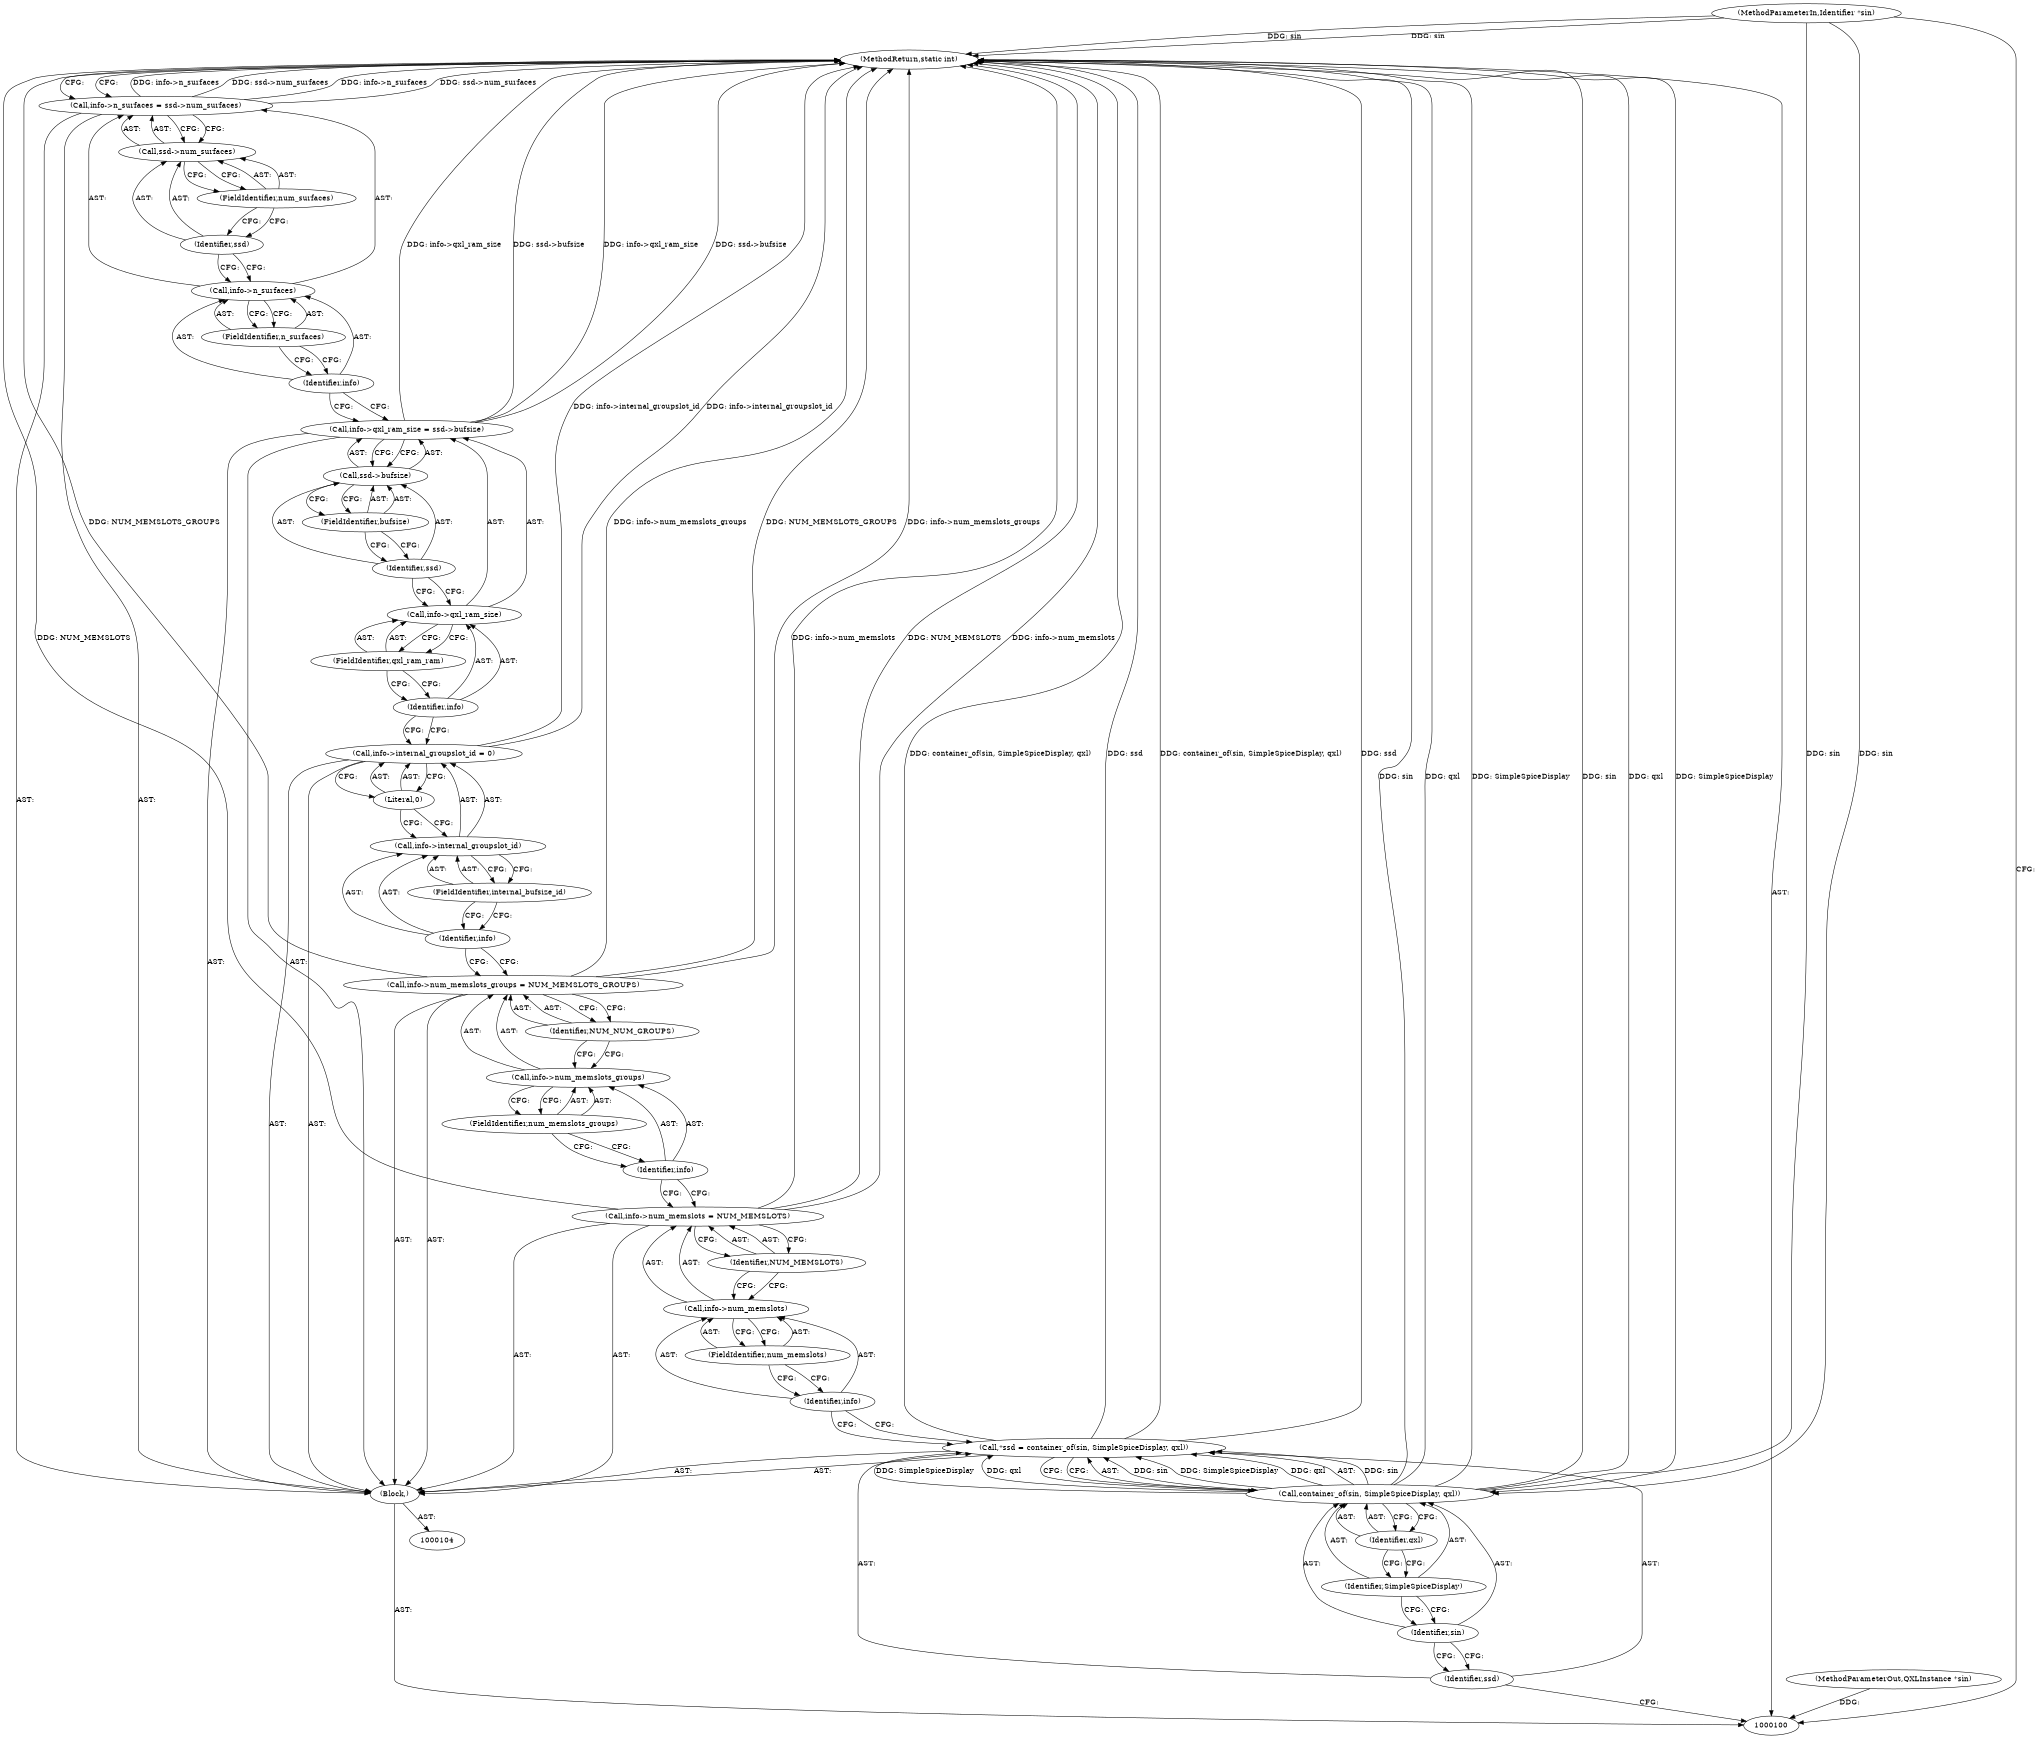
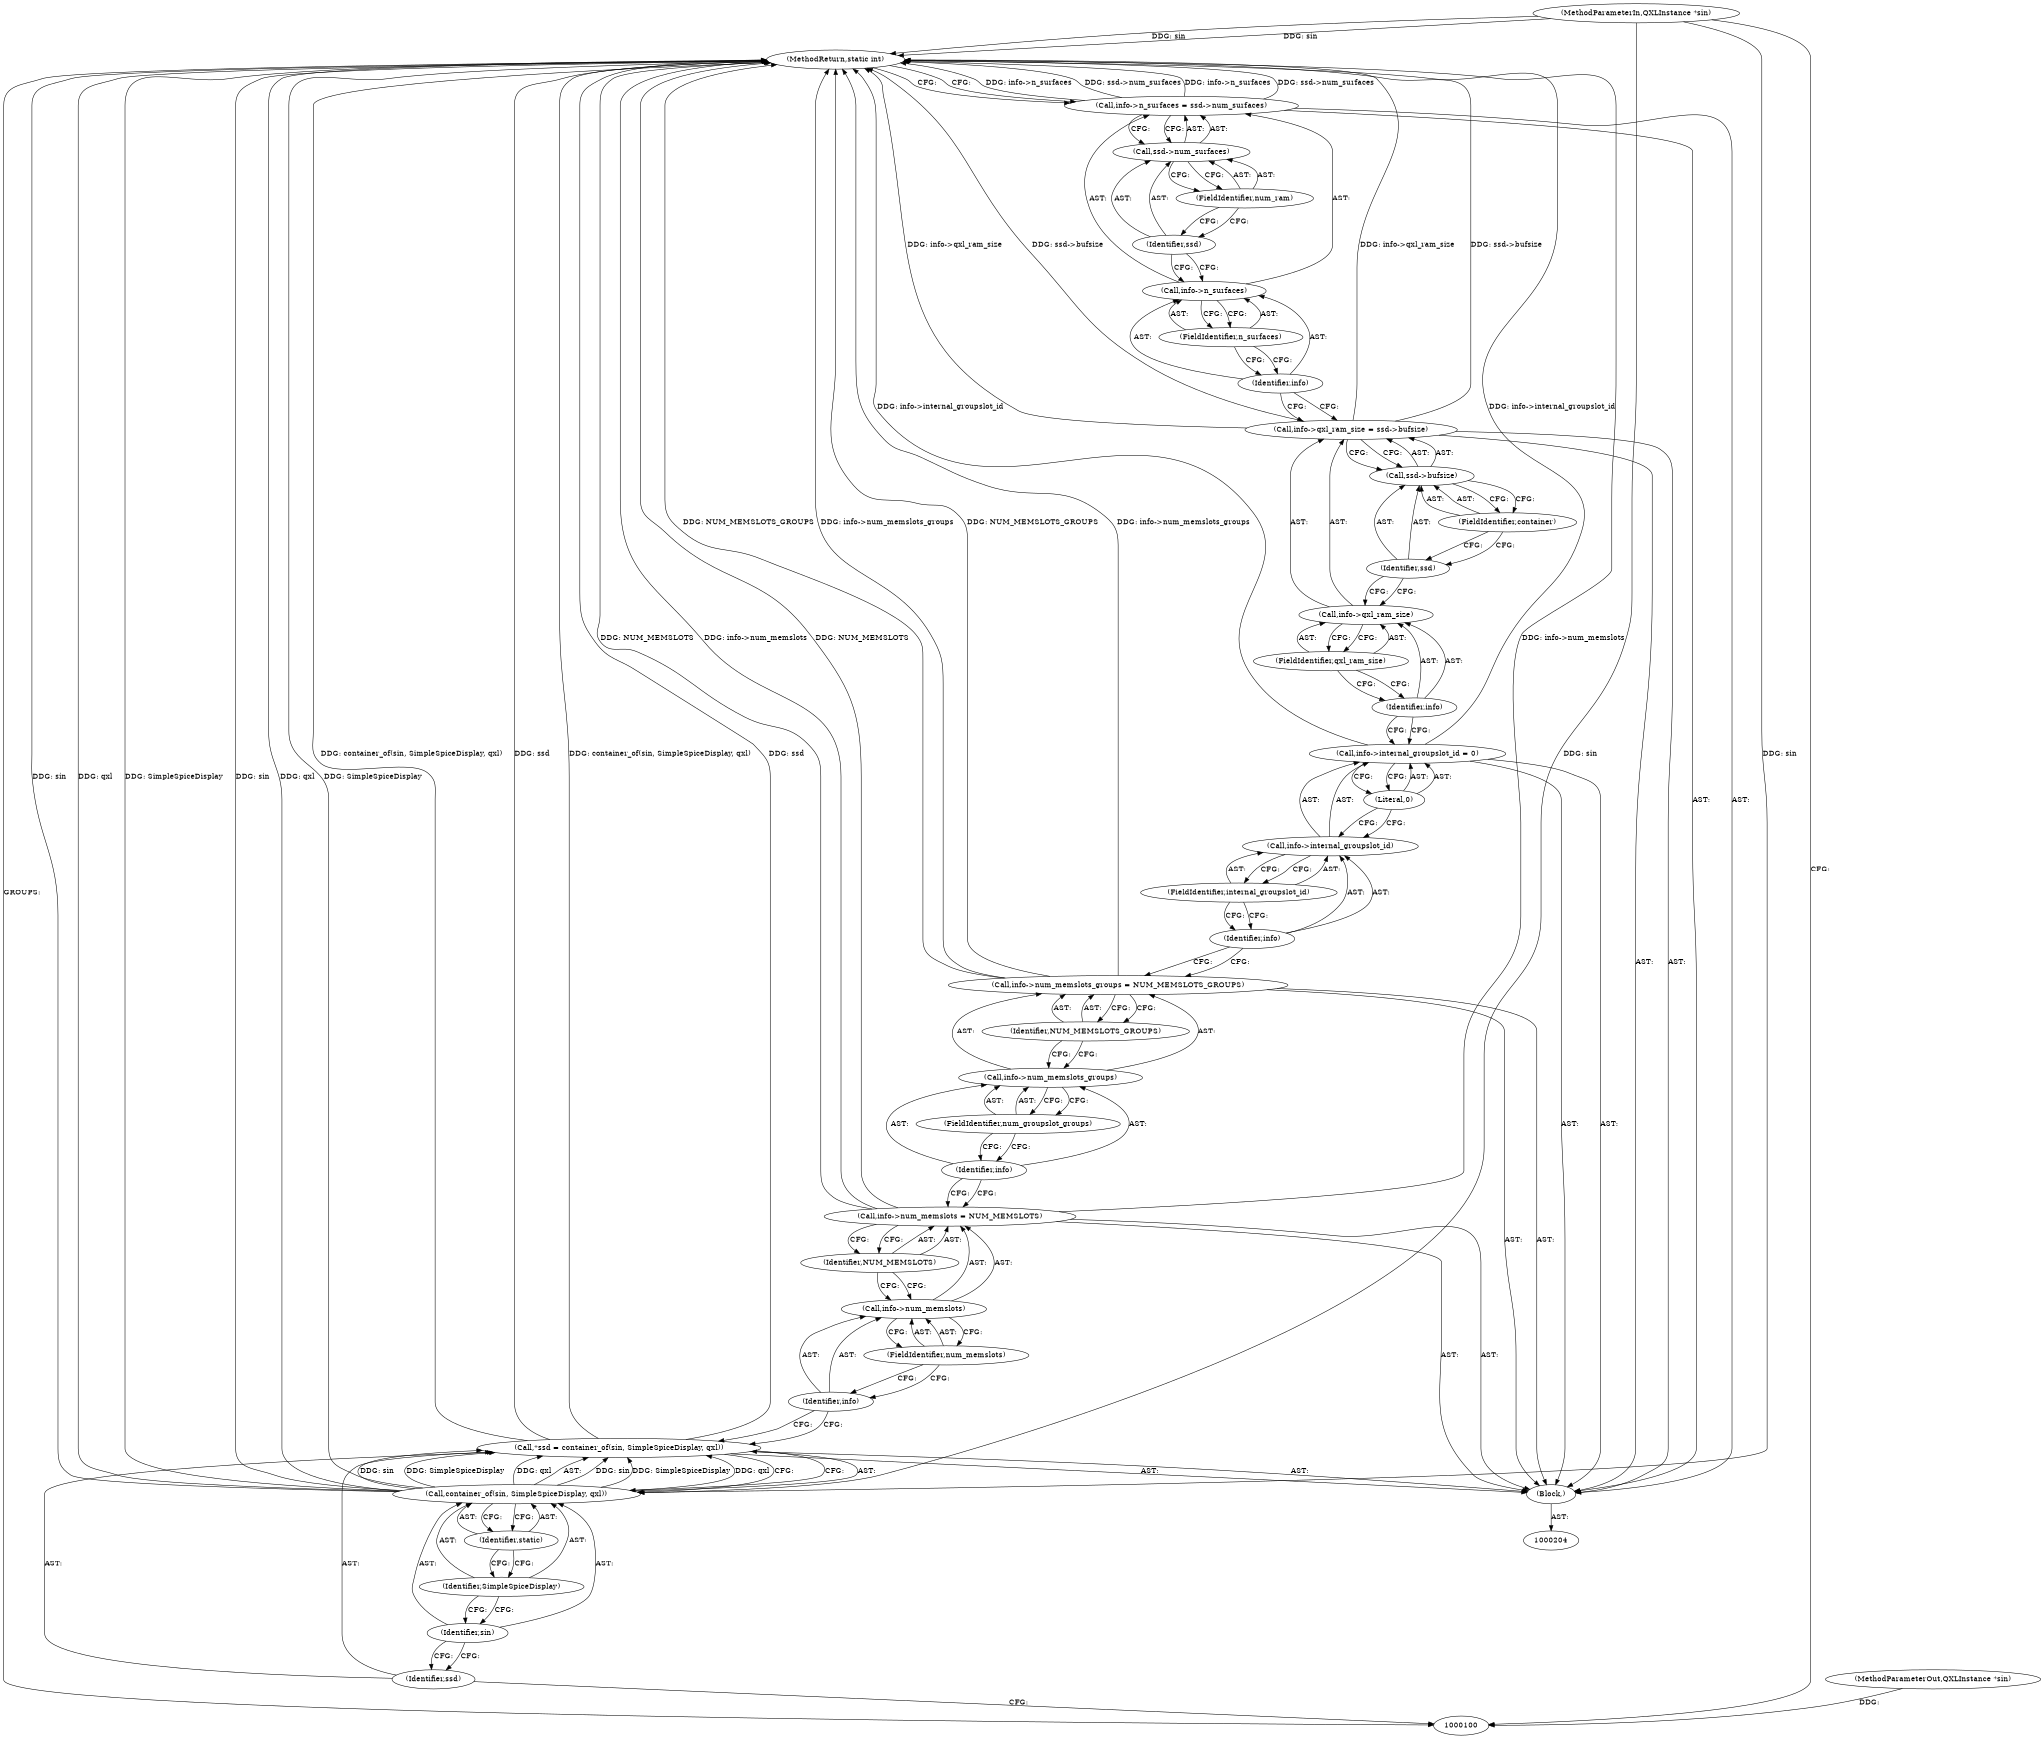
(1806, 13) -> (1636, 13)
(277, 198) -> (1245, 198)
(365, 522) -> (1508, 522)
(388, 661) -> (1331, 661)
(499, 893) -> (1239, 893)
(1782, 893) -> (23, 893)
(612, 1031) -> (1086, 1031)
(544, 1124) -> (1018, 1124)
(437, 1541) -> (1551, 1541)
(1396, 1541) -> (511, 1541)
(978, 1715) -> none
